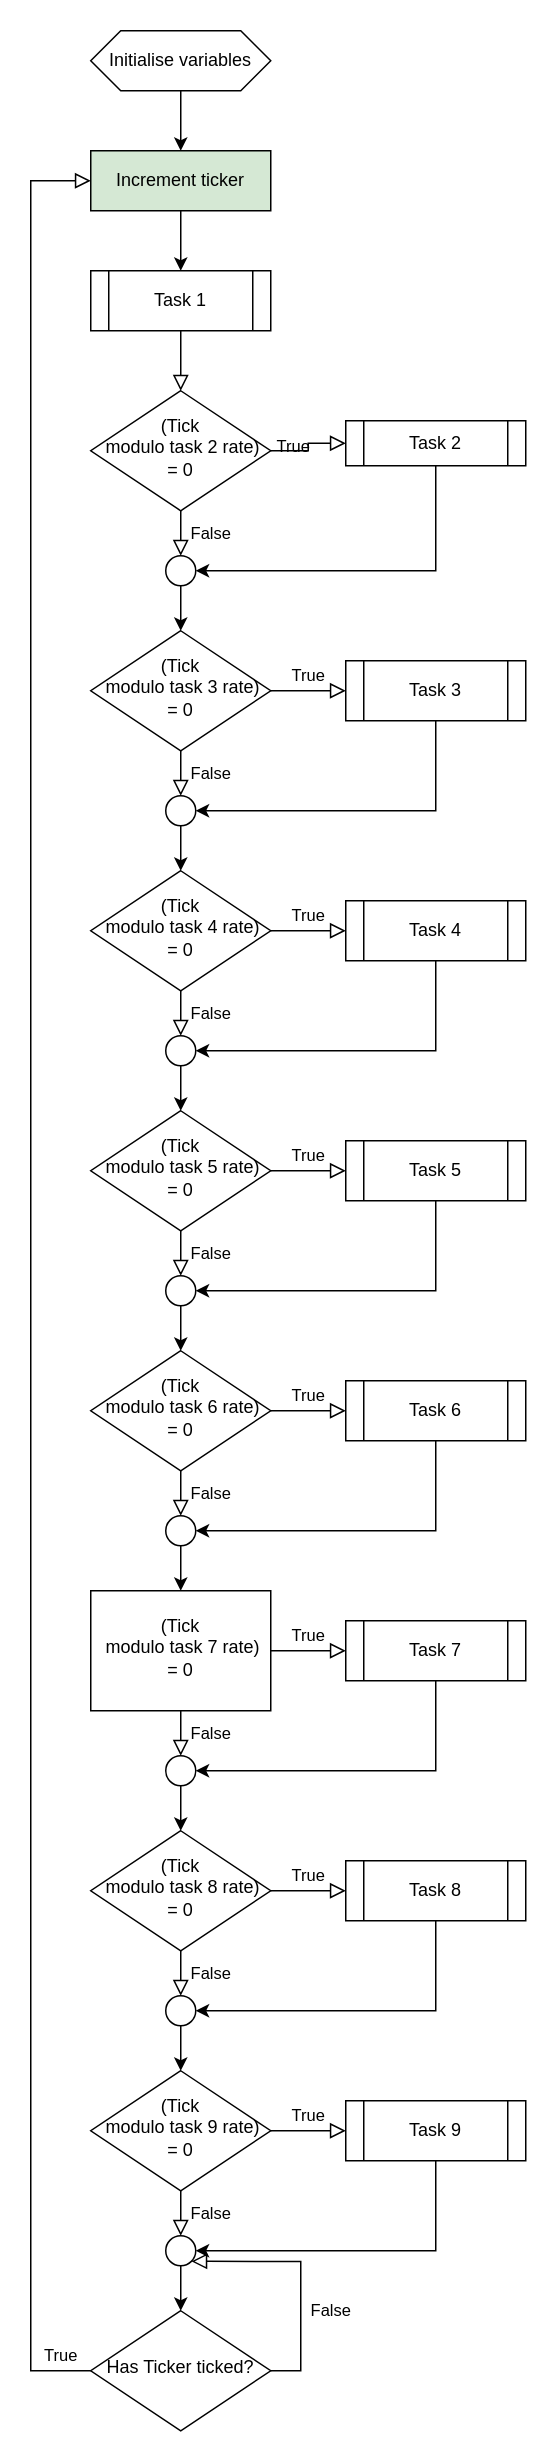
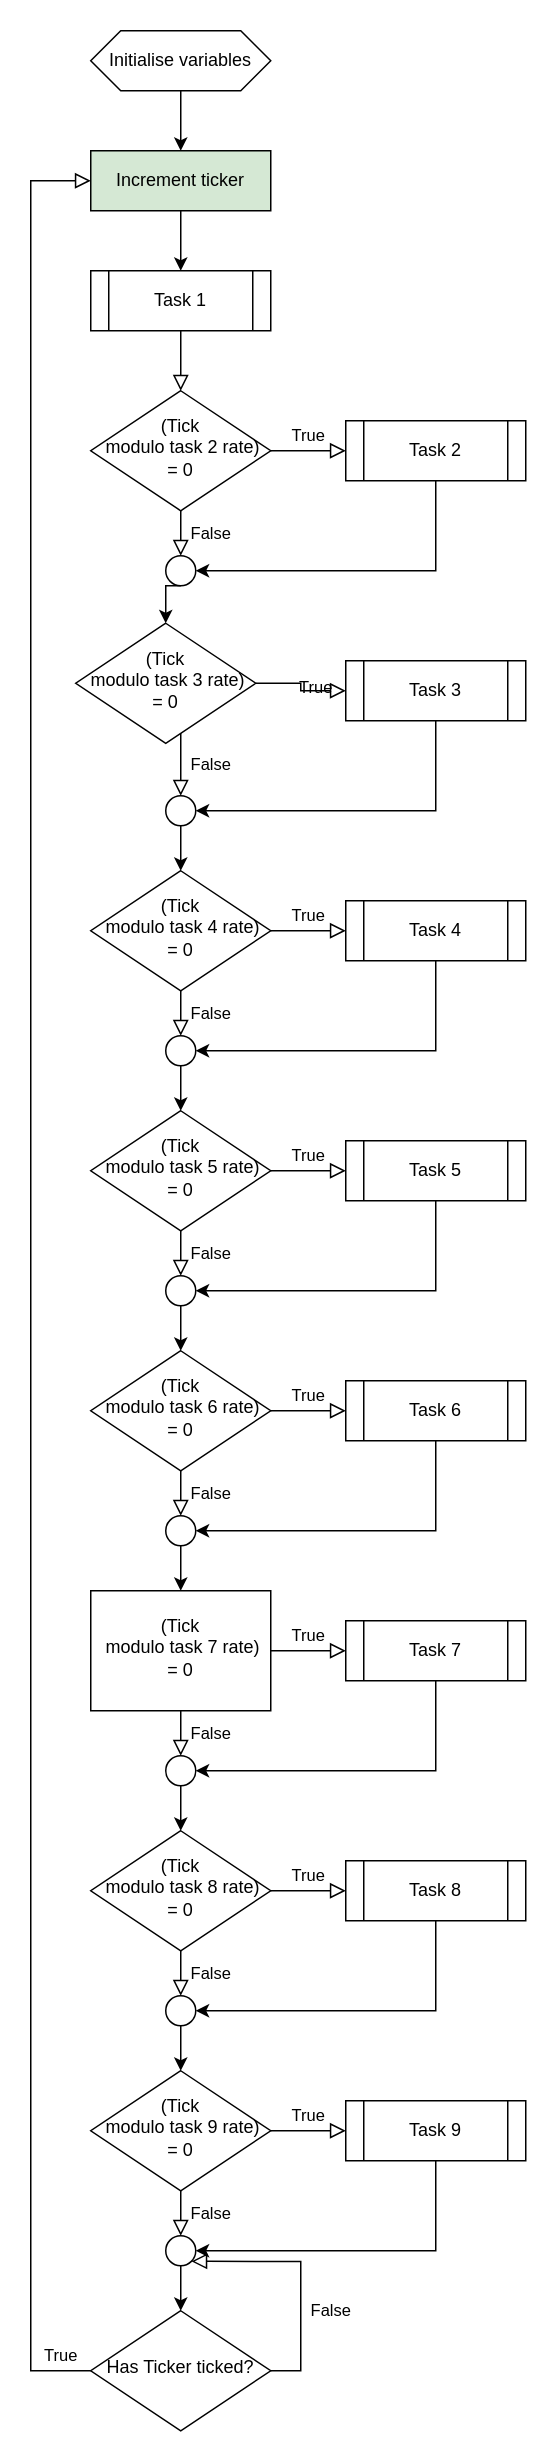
(436, 443) -> (436, 451)
(181, 691) -> (166, 683)
